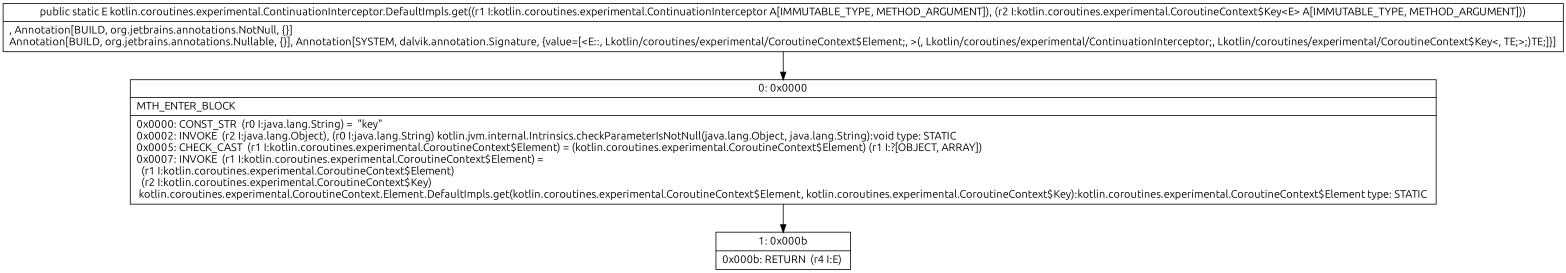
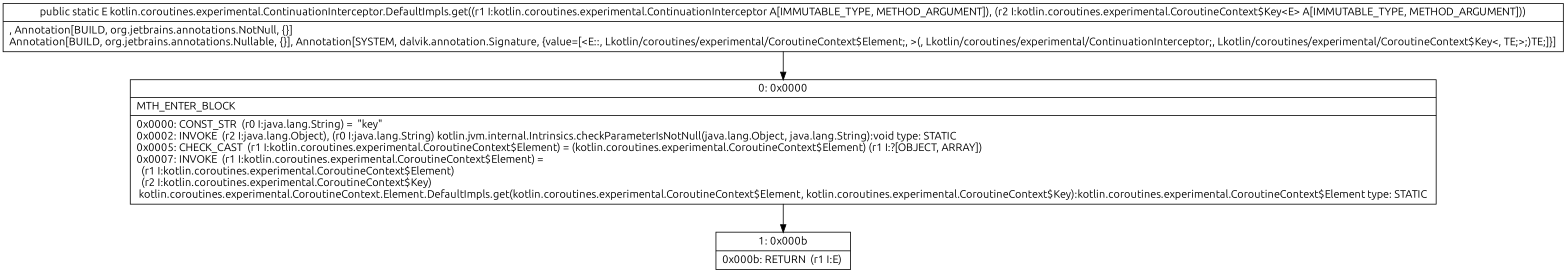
(783, 260) -> (783, 260)
